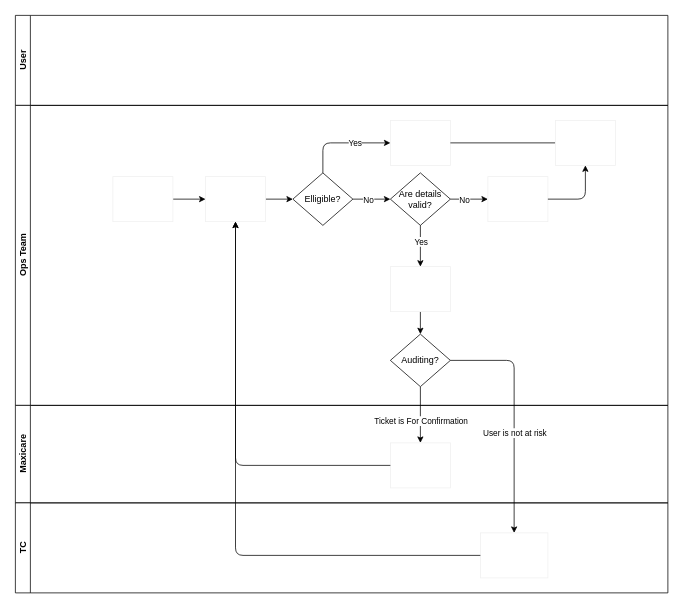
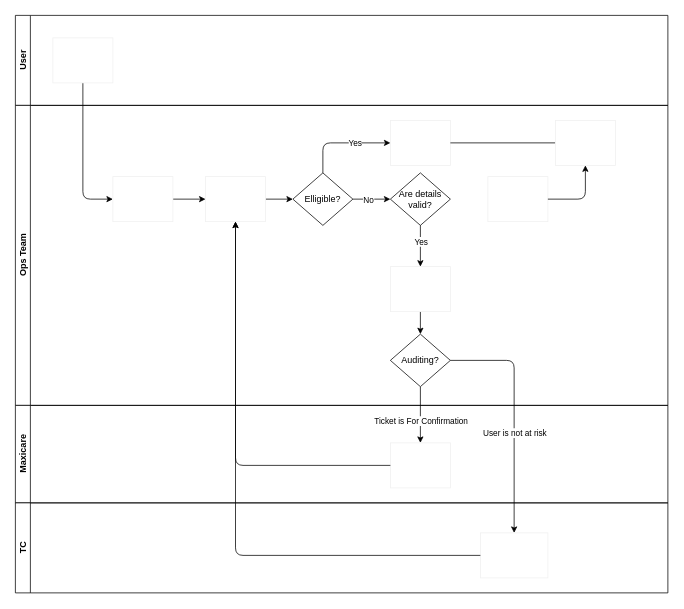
none -> (83, 60)
none -> (84, 196)
(464, 199) -> none
